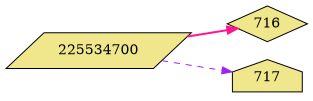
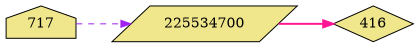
(267, 24) -> (373, 24)
(192, 66) -> (98, 24)
